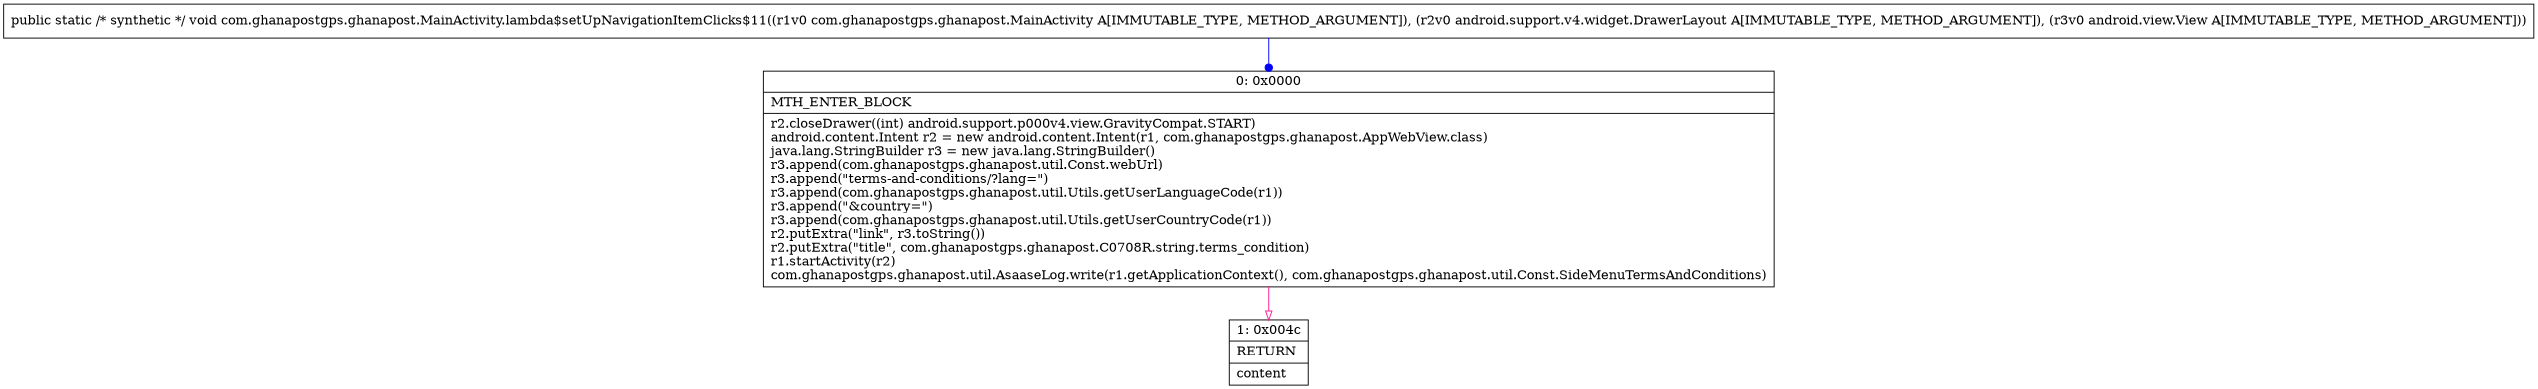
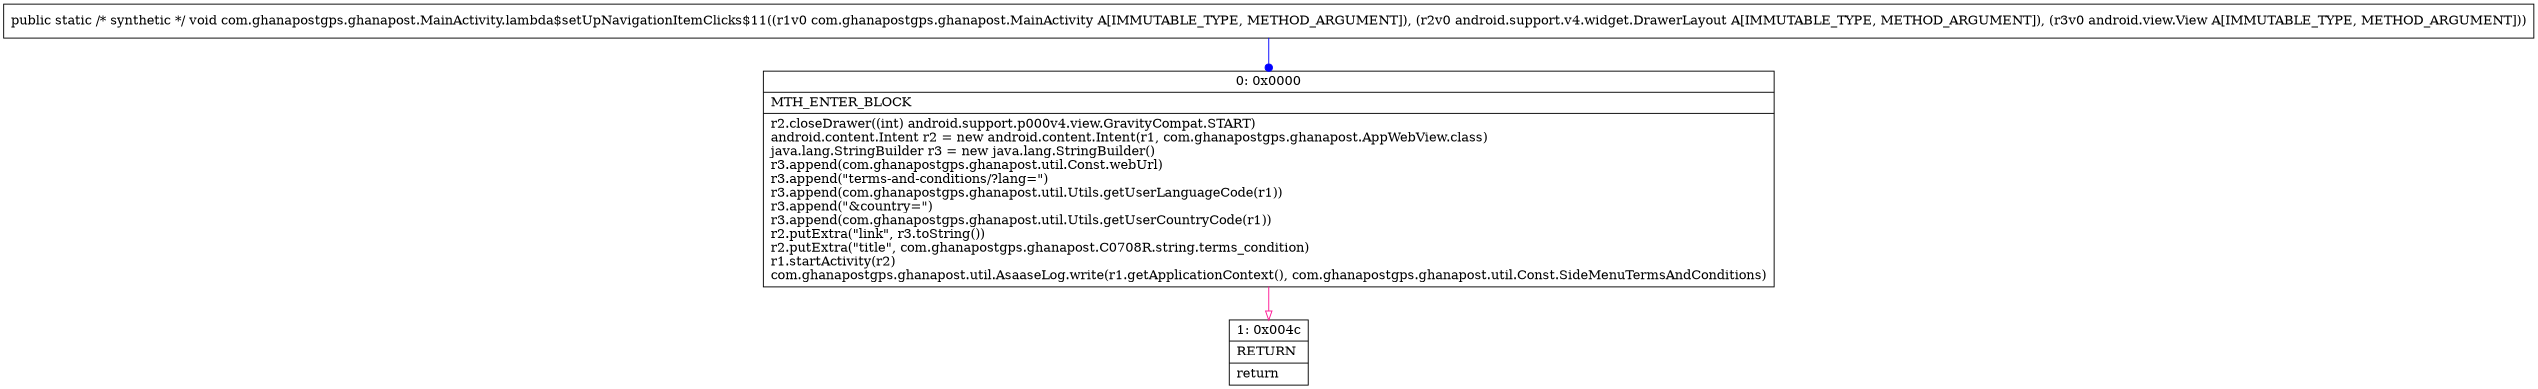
(1262, 374) -> (1258, 374)
